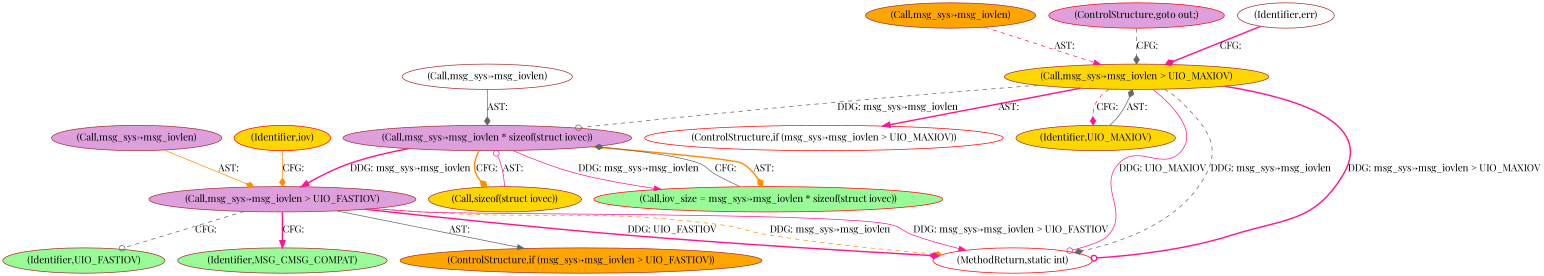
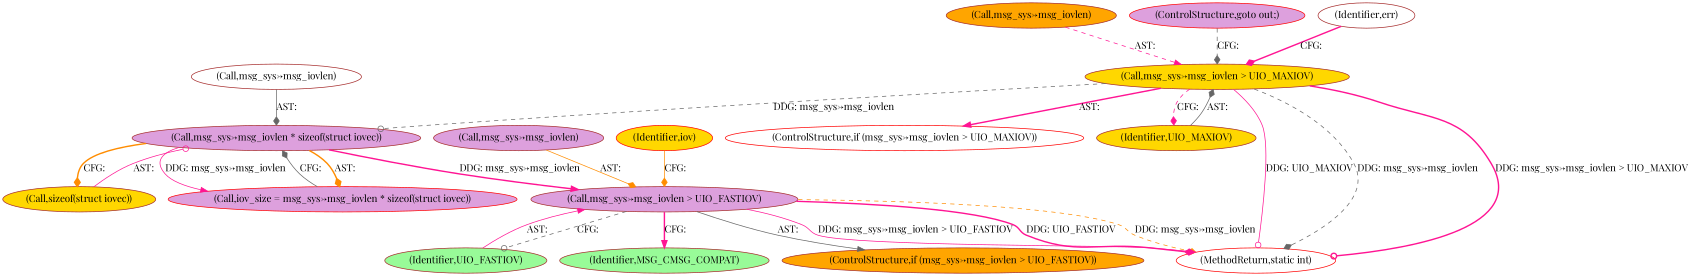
(768, 199) -> (343, 199)
none -> (528, 224)
